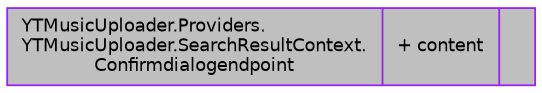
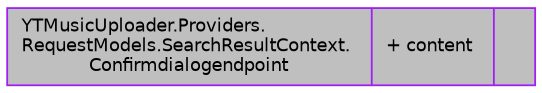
(195, 46) -> (187, 46)
